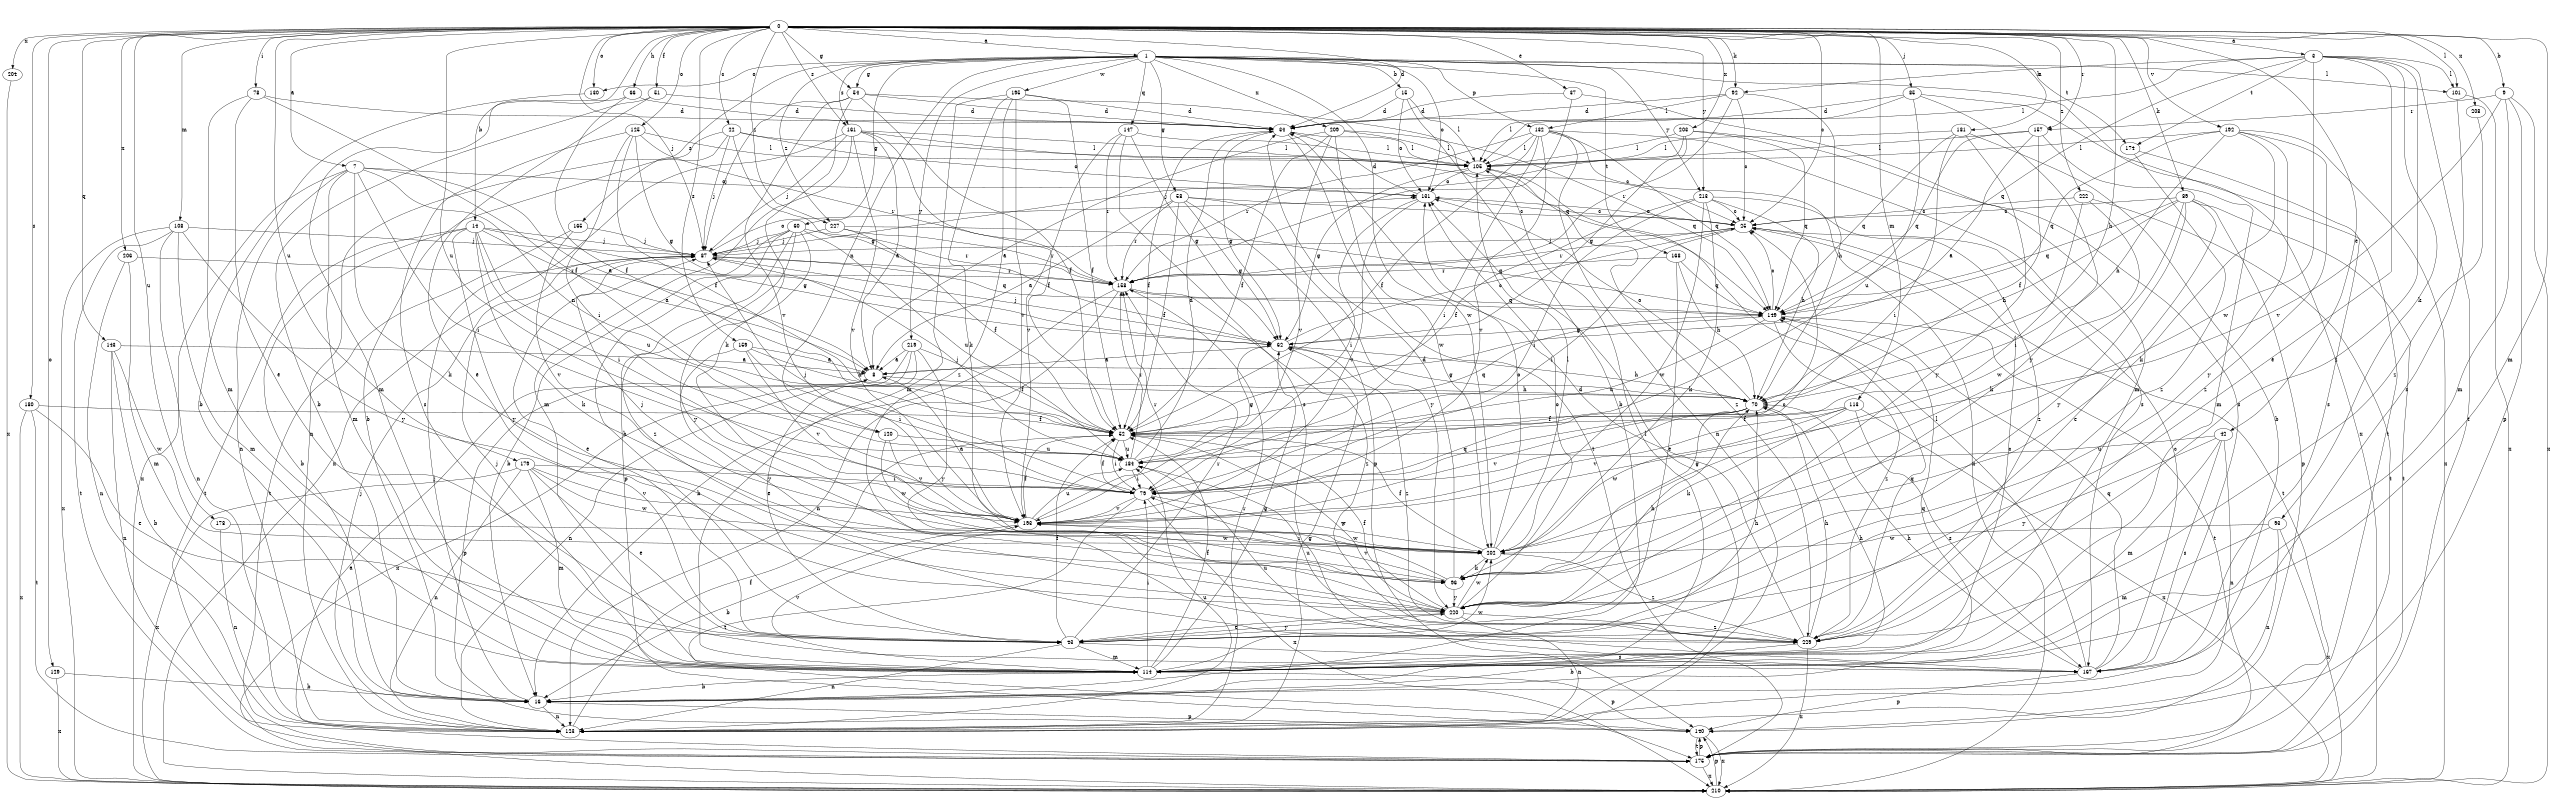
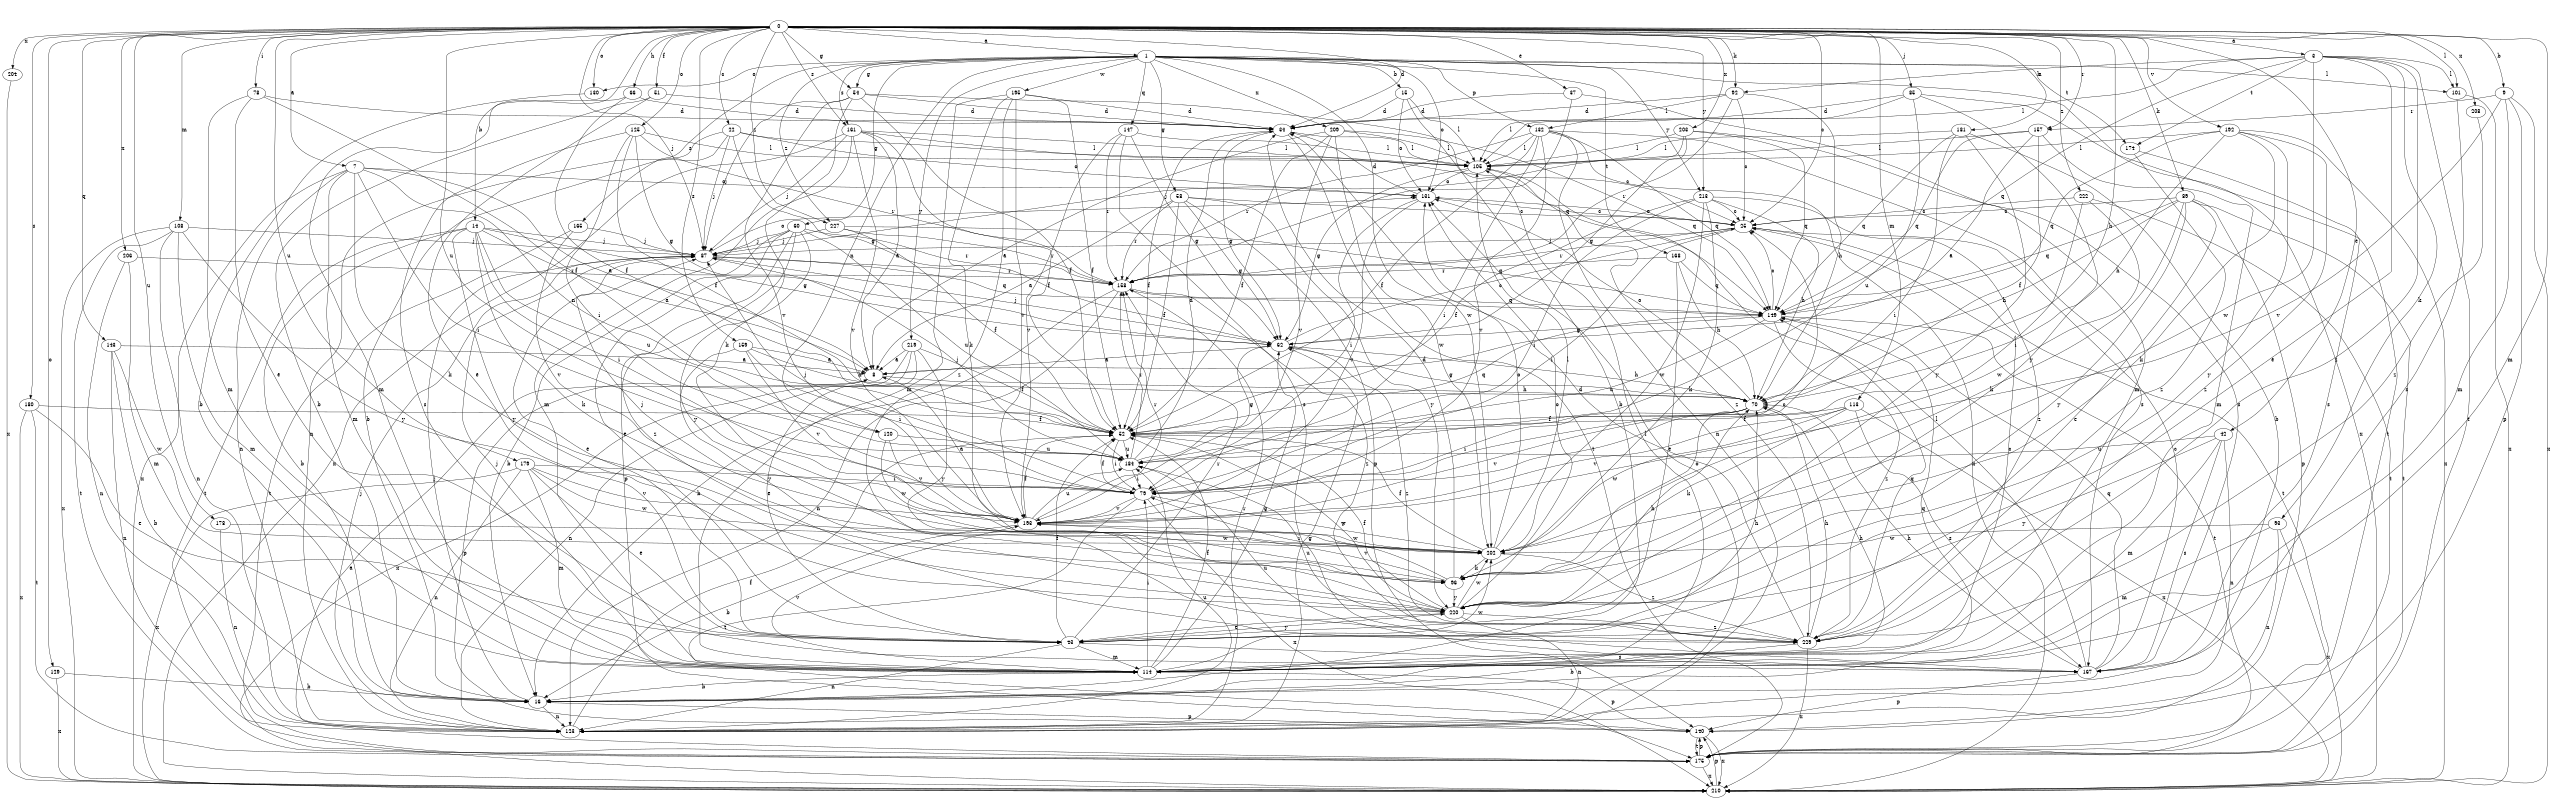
(625, 435) -> (625, 435)
(1465, 449) -> (1465, 449)
(1697, 464) -> (1697, 464)
